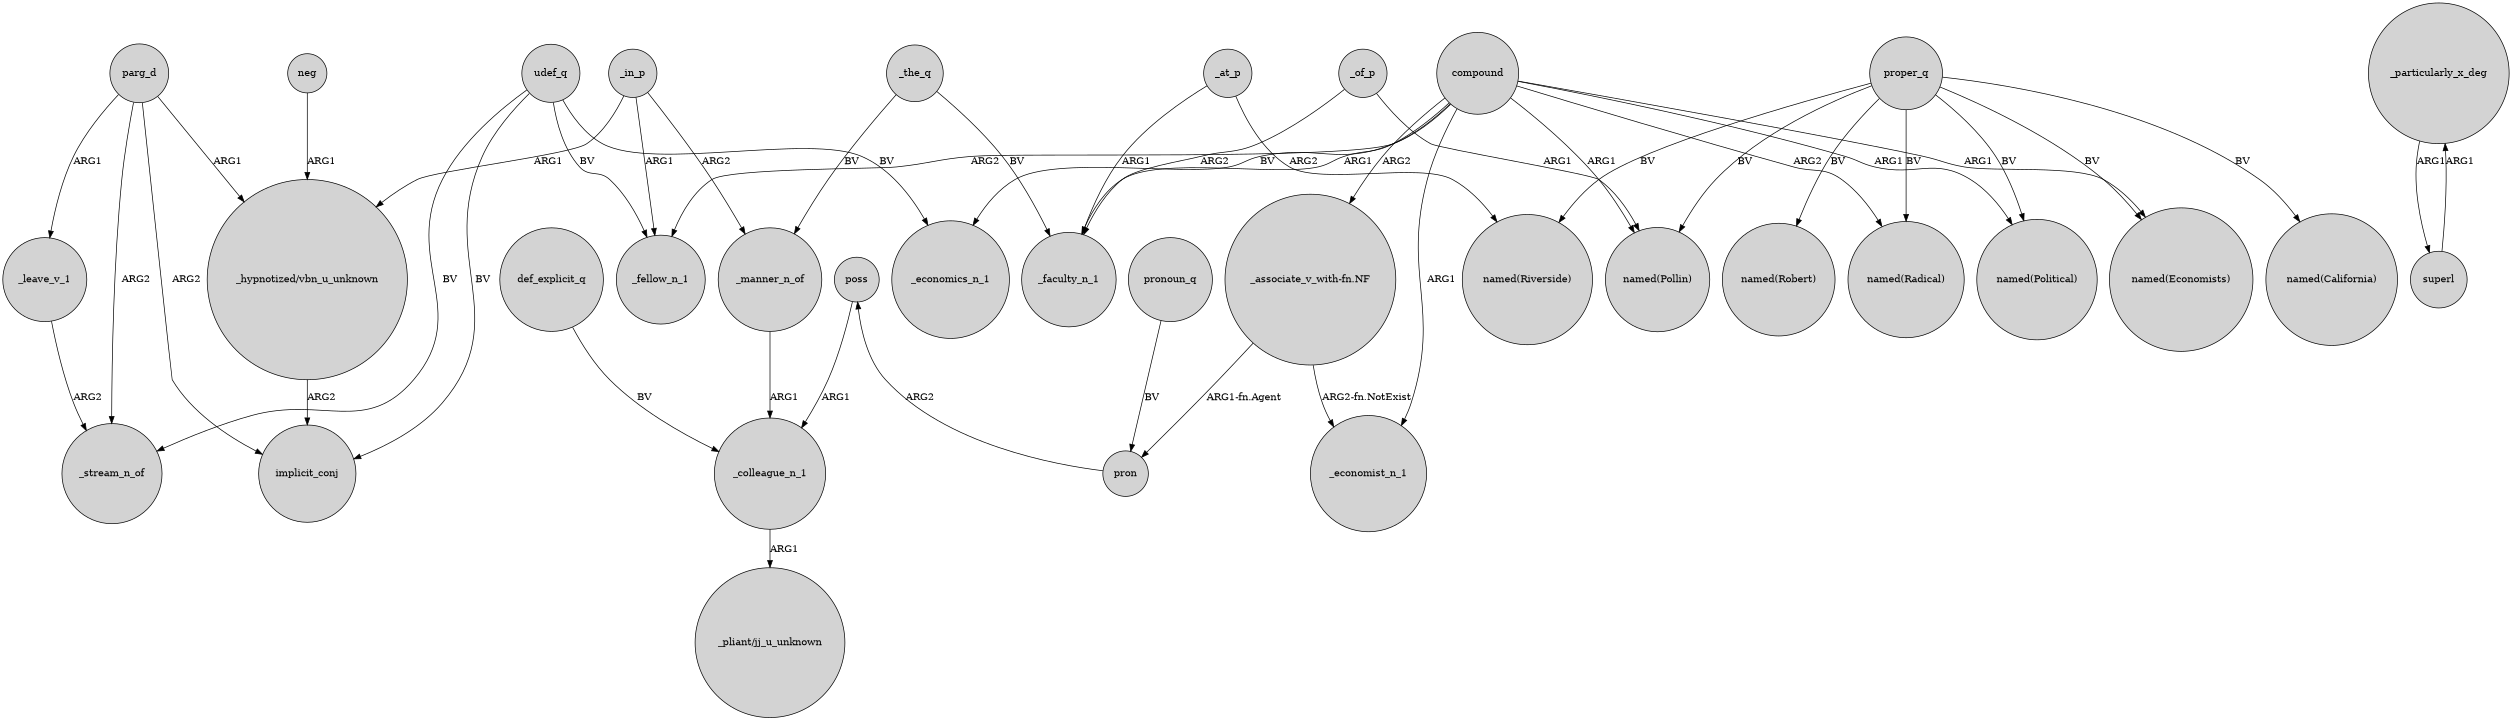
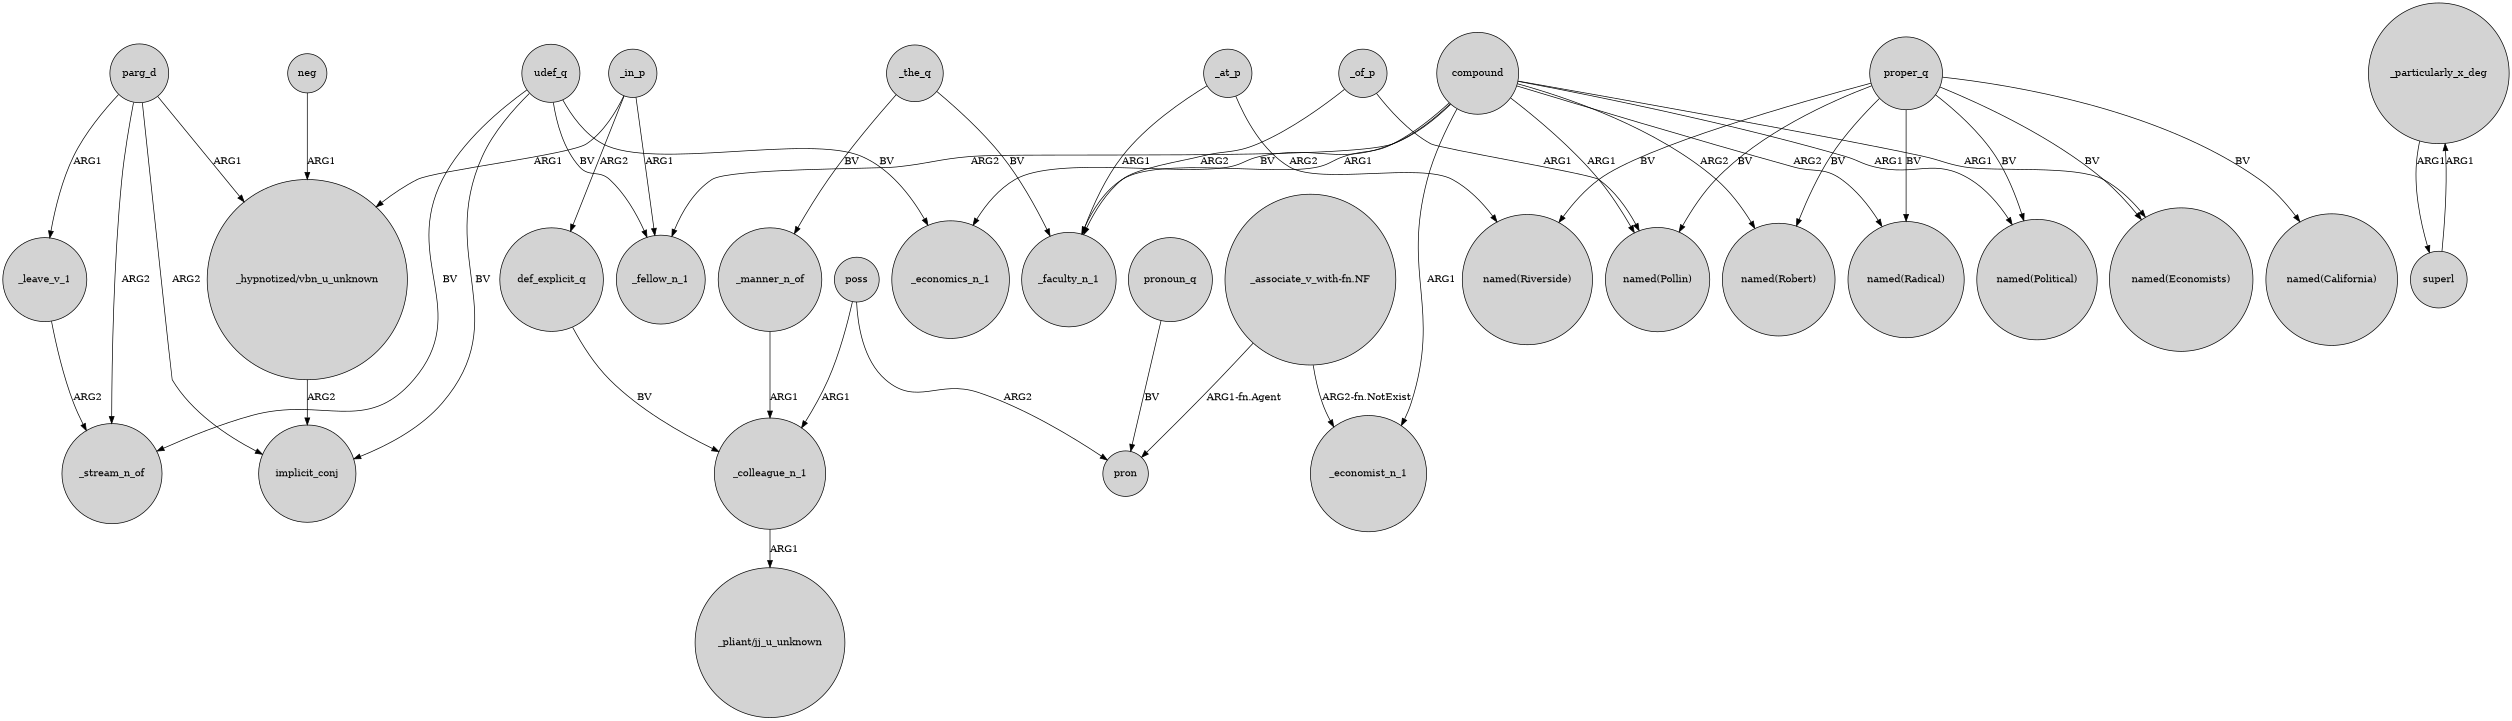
(1385, 153) -> (1647, 134)
(697, 158) -> (599, 160)
(951, 427) -> (957, 389)
